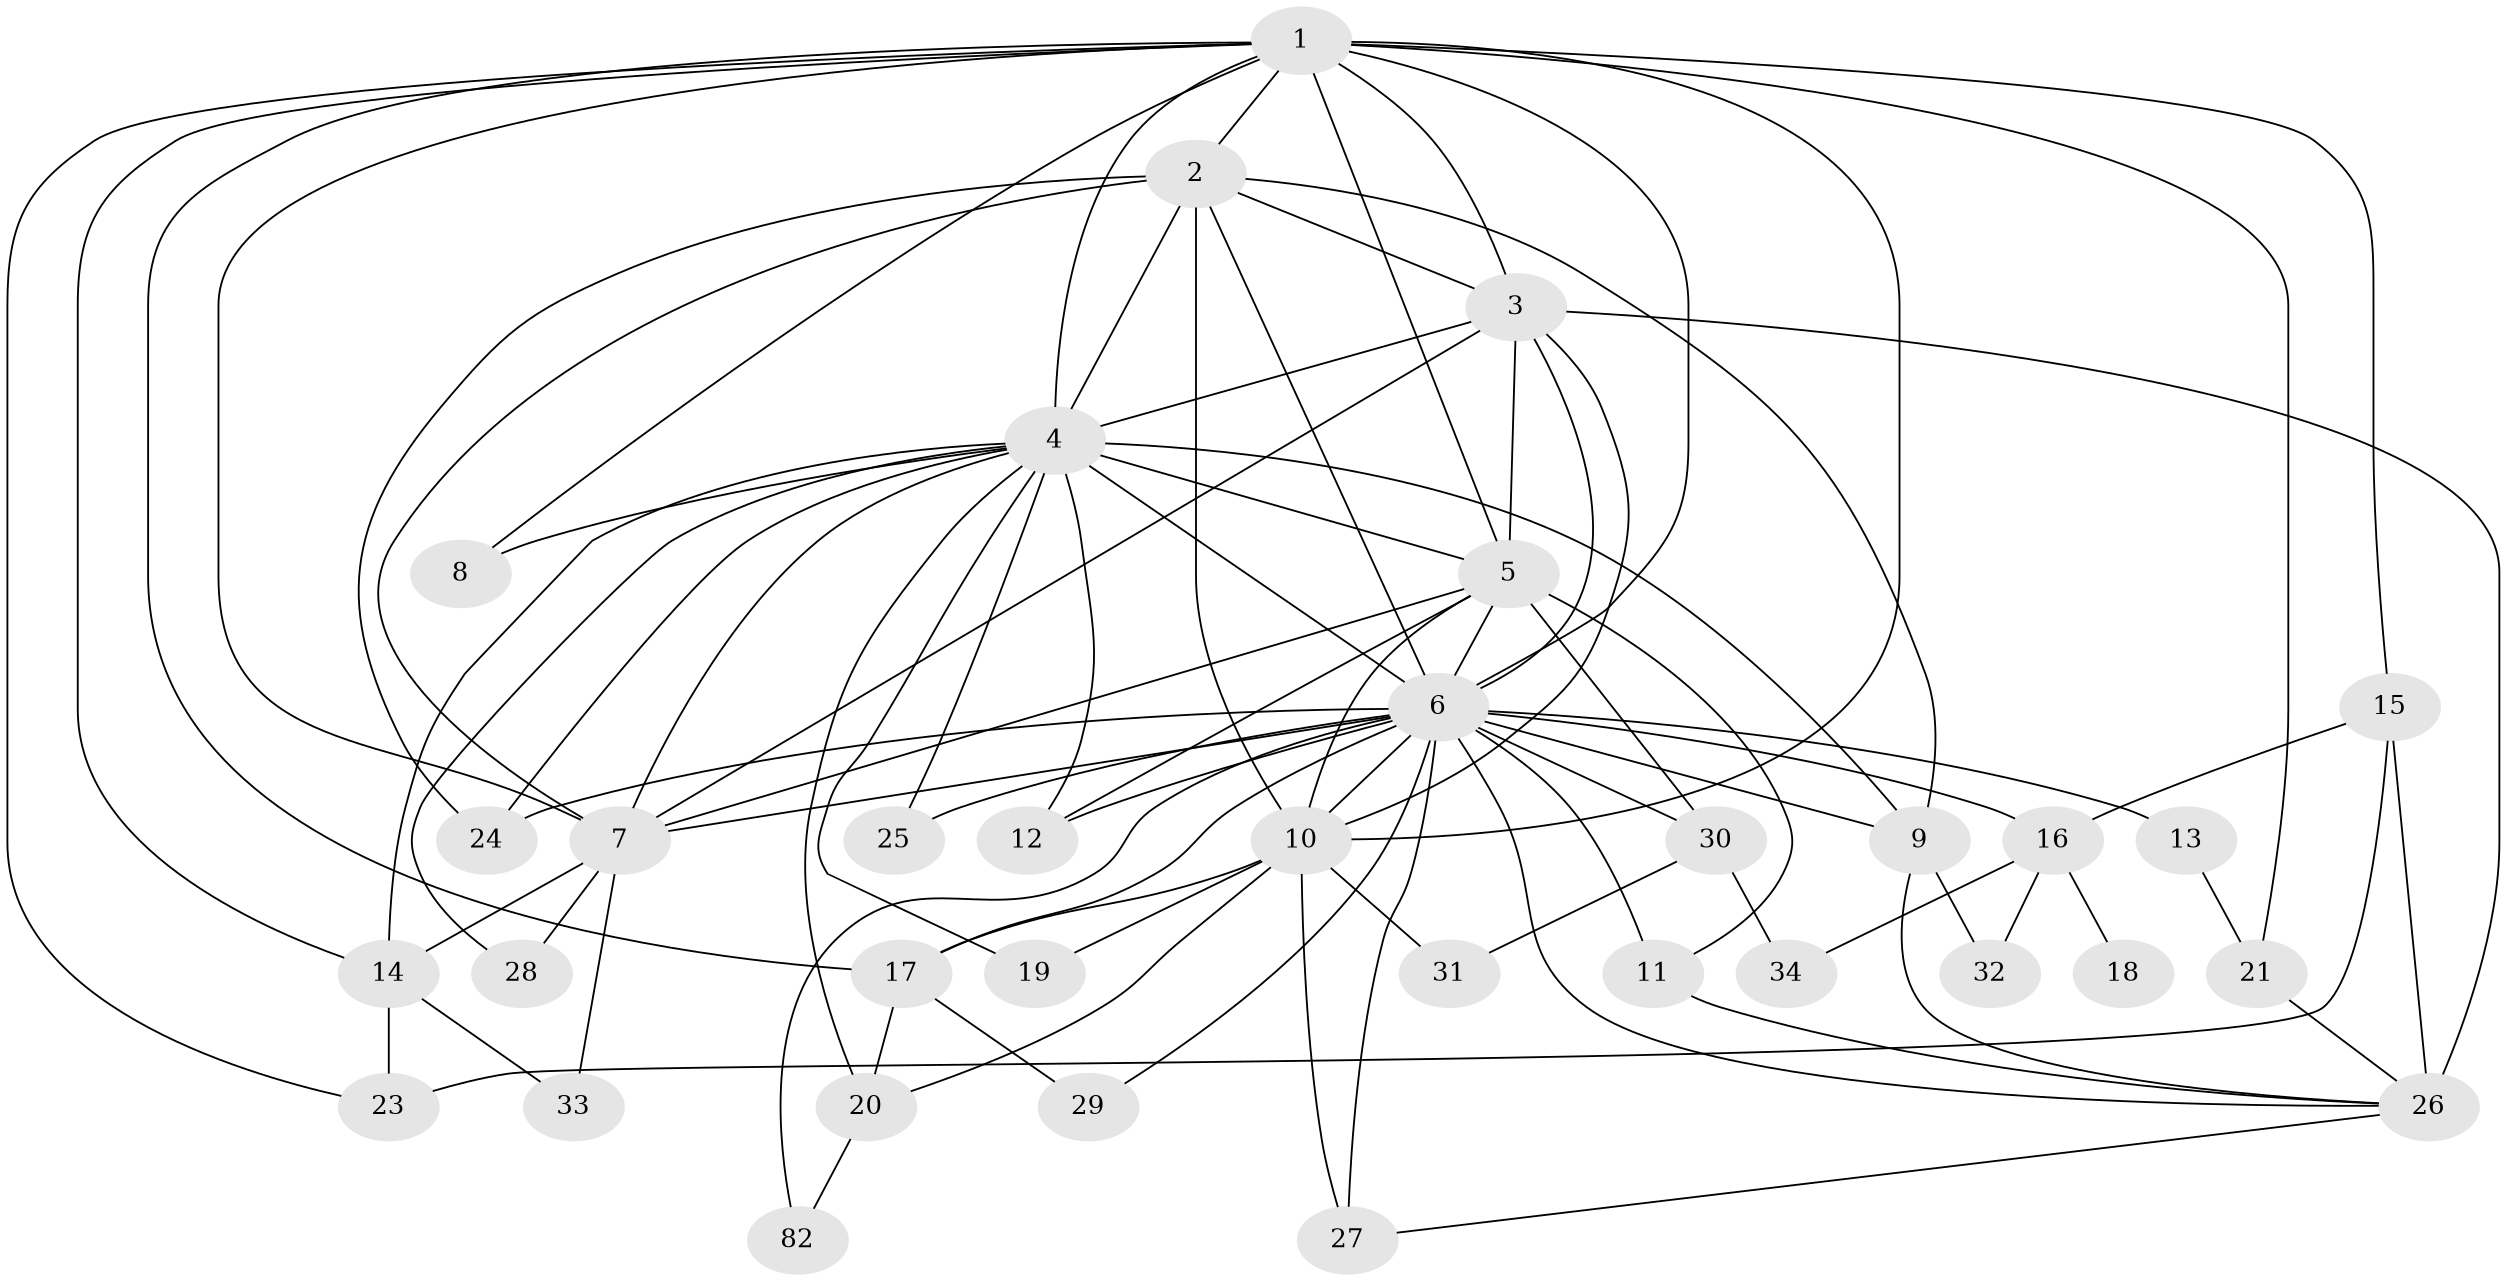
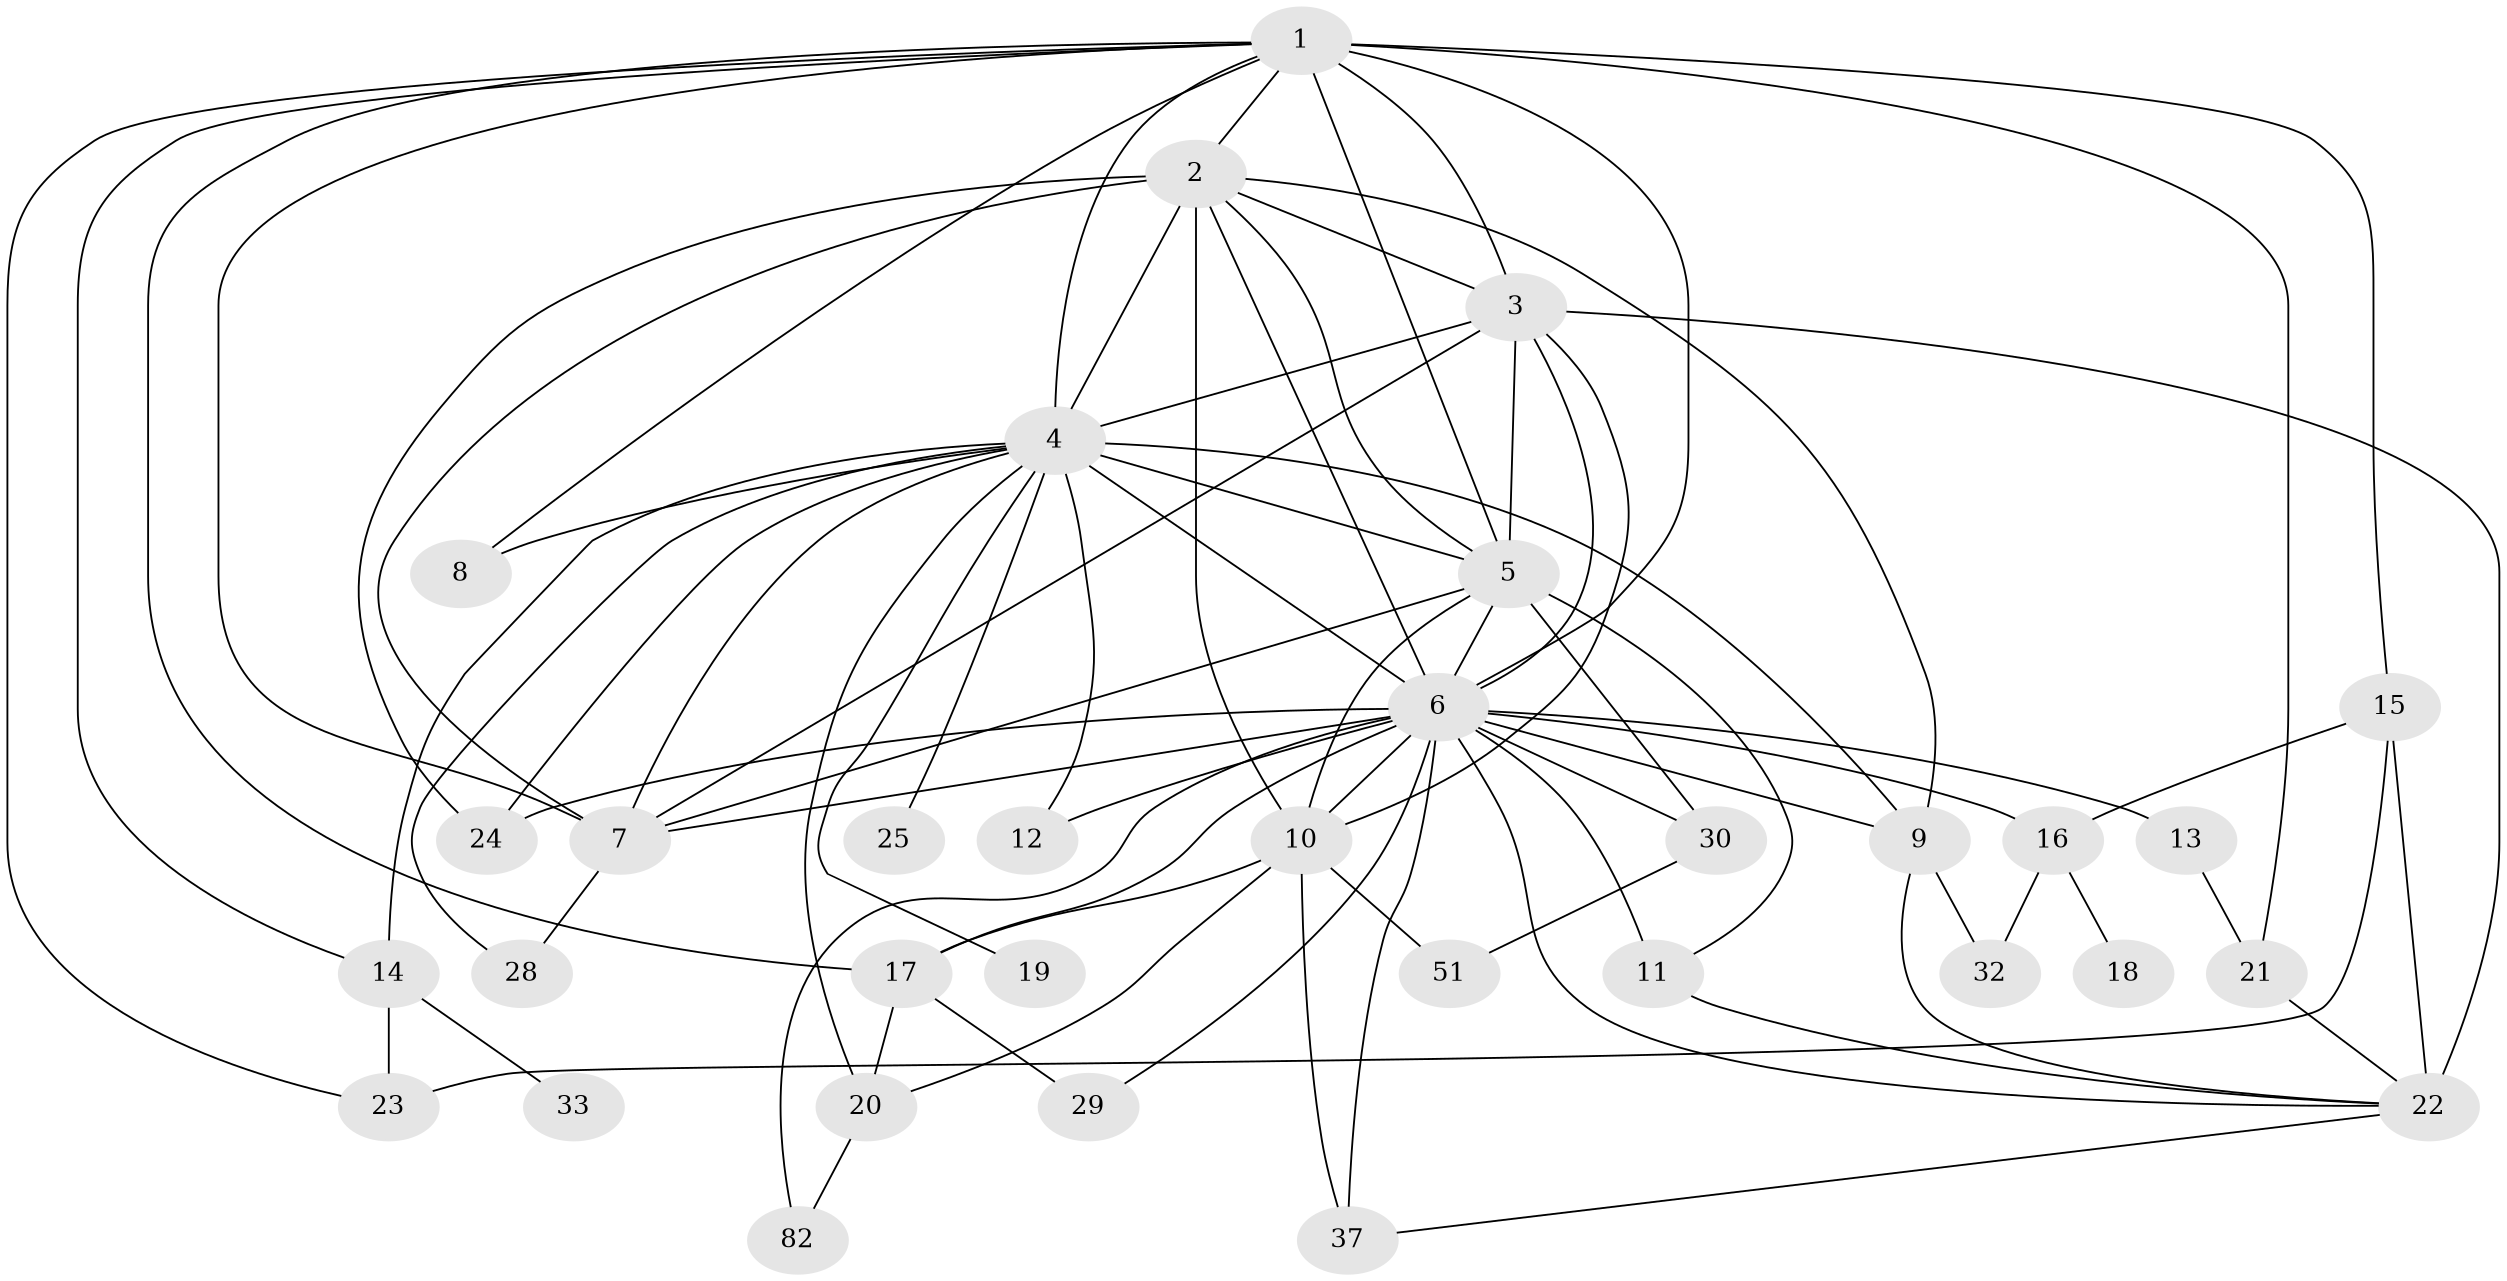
(1900, 441) -> none
(1287, 695) -> (1337, 385)
(1158, 755) -> none
(520, 898) -> none
(1168, 907) -> none
(597, 974) -> none
(1450, 974) -> (1450, 974)
(1787, 974) -> none
(2429, 1107) -> (2429, 1107)
(1348, 1240) -> (1348, 1240)
